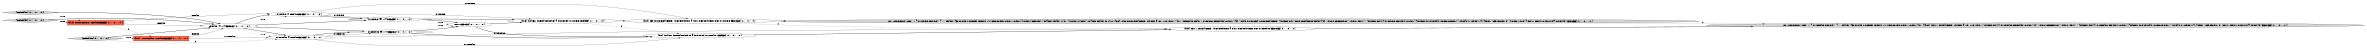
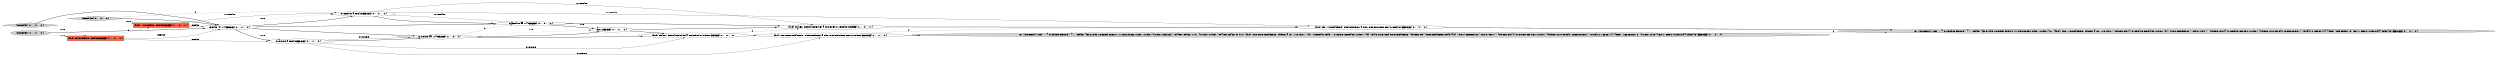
(30, 13) -> (30, 33)
none -> (482, 30)
